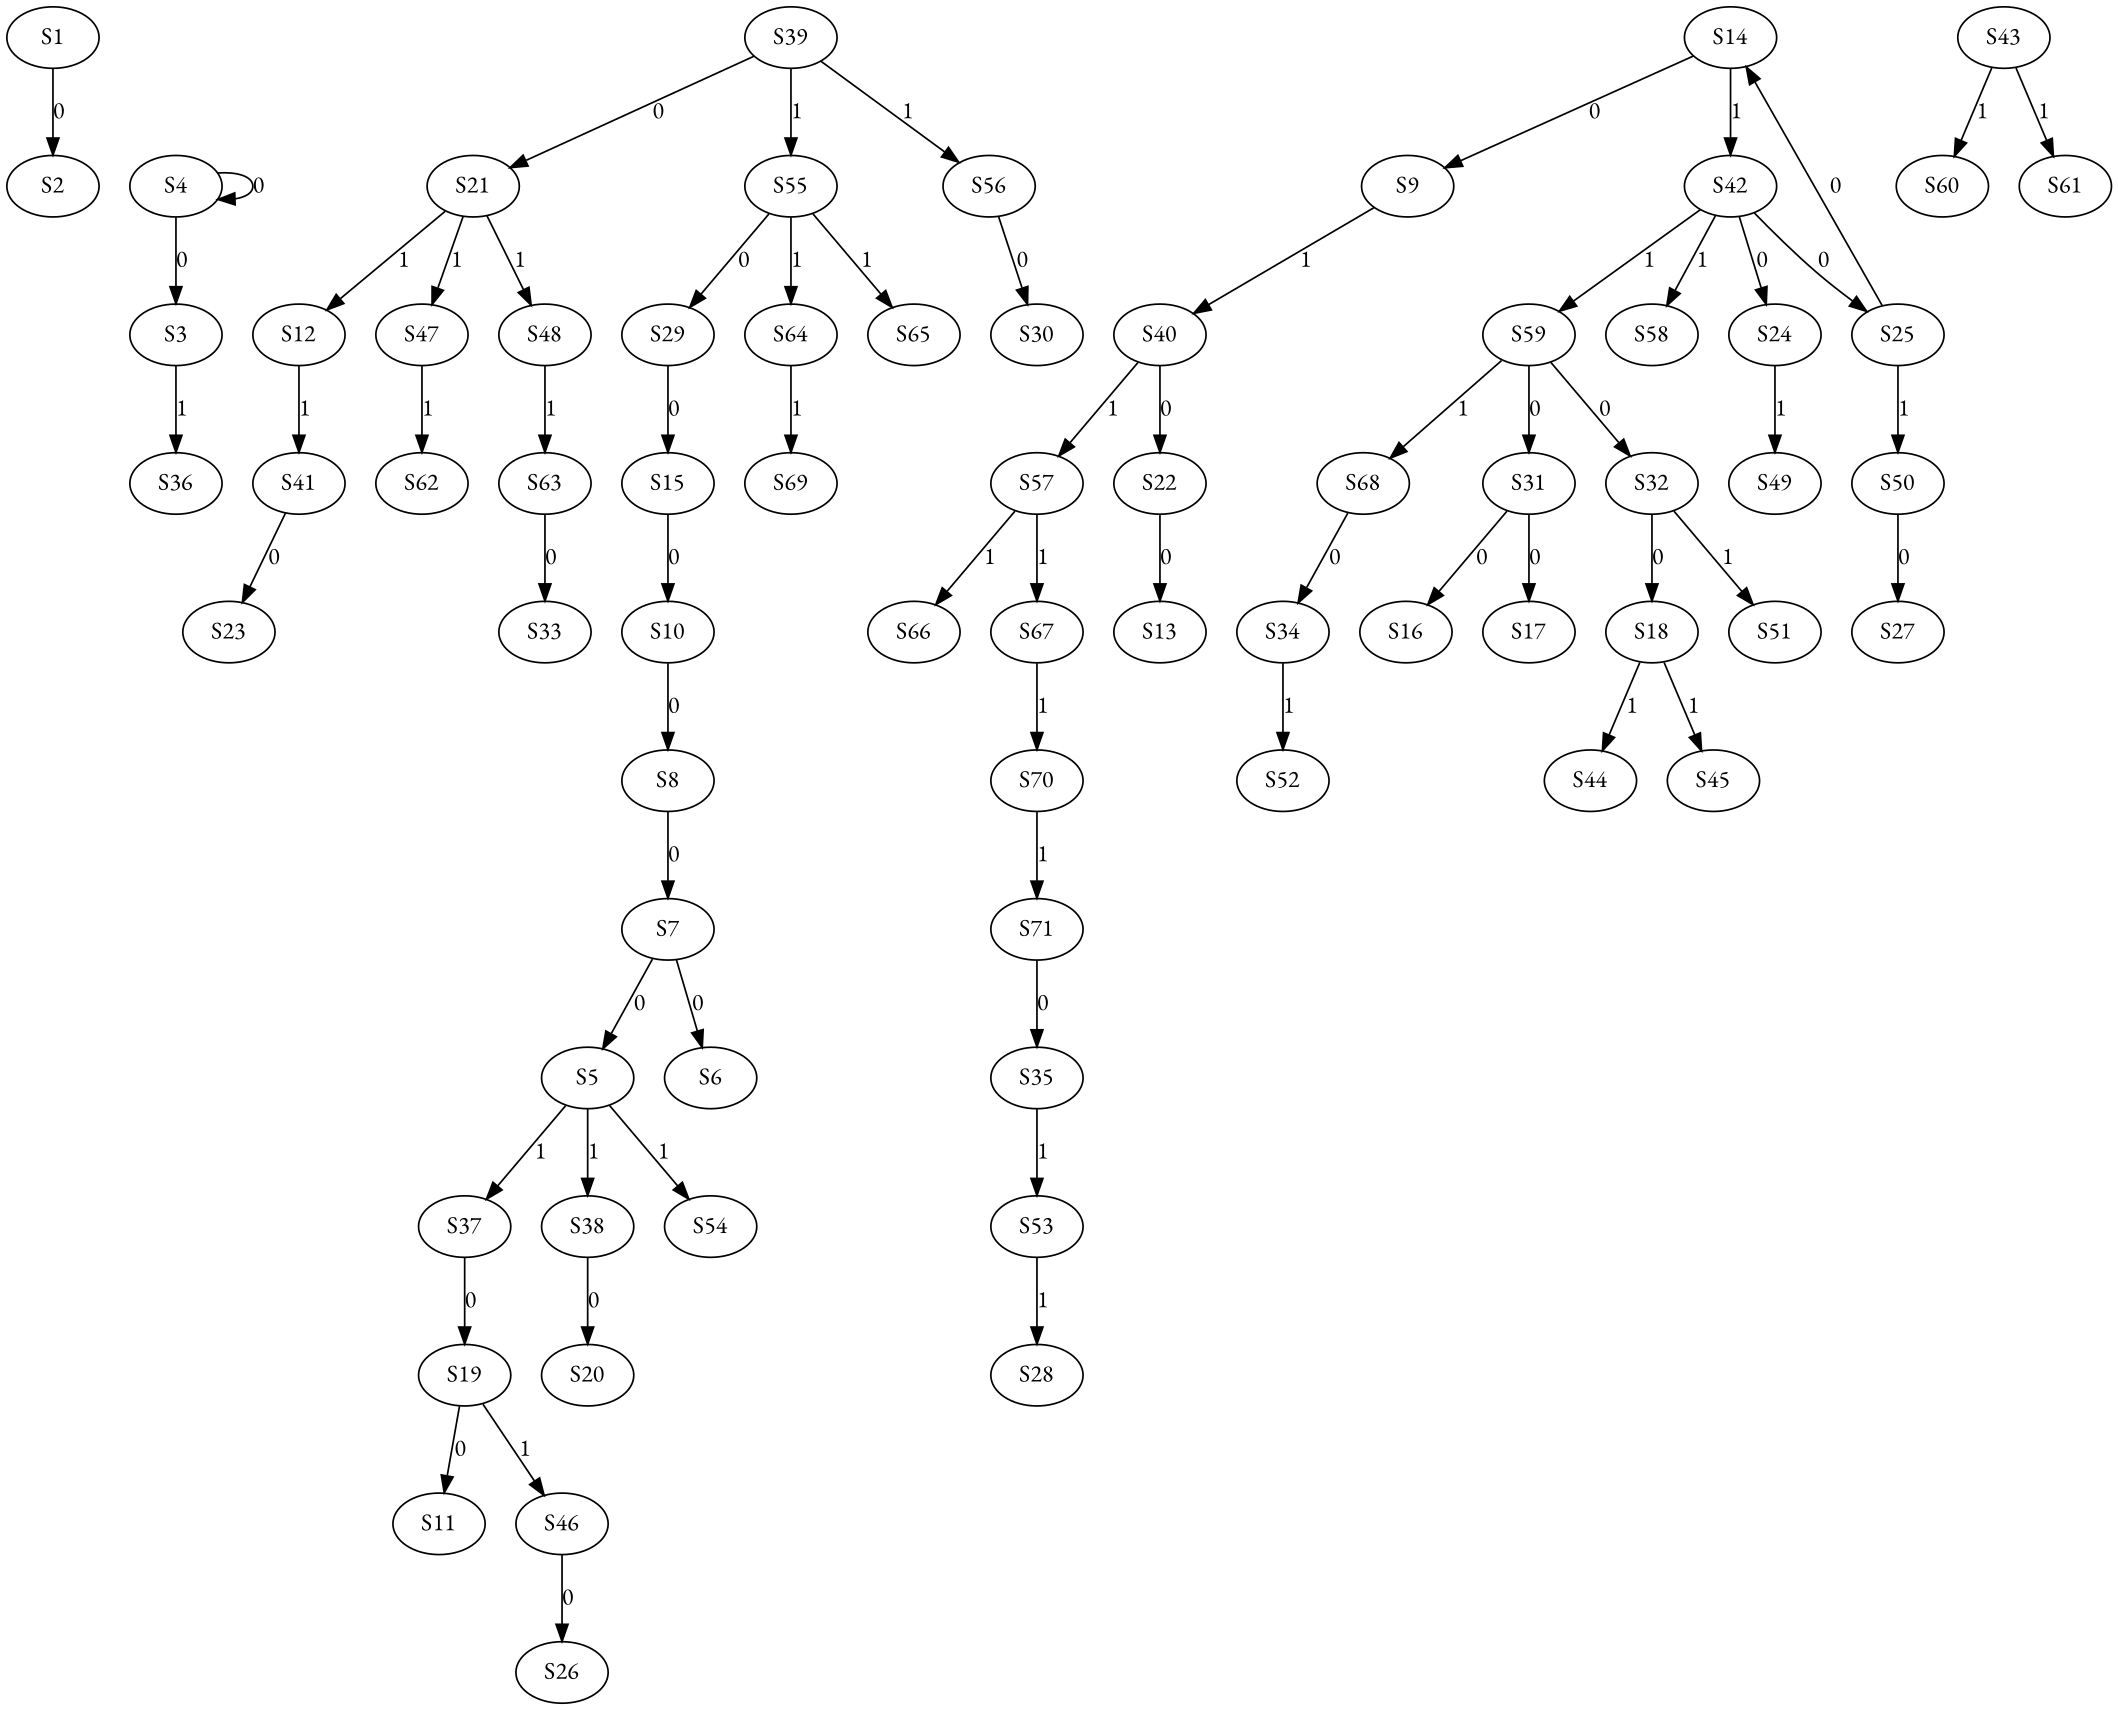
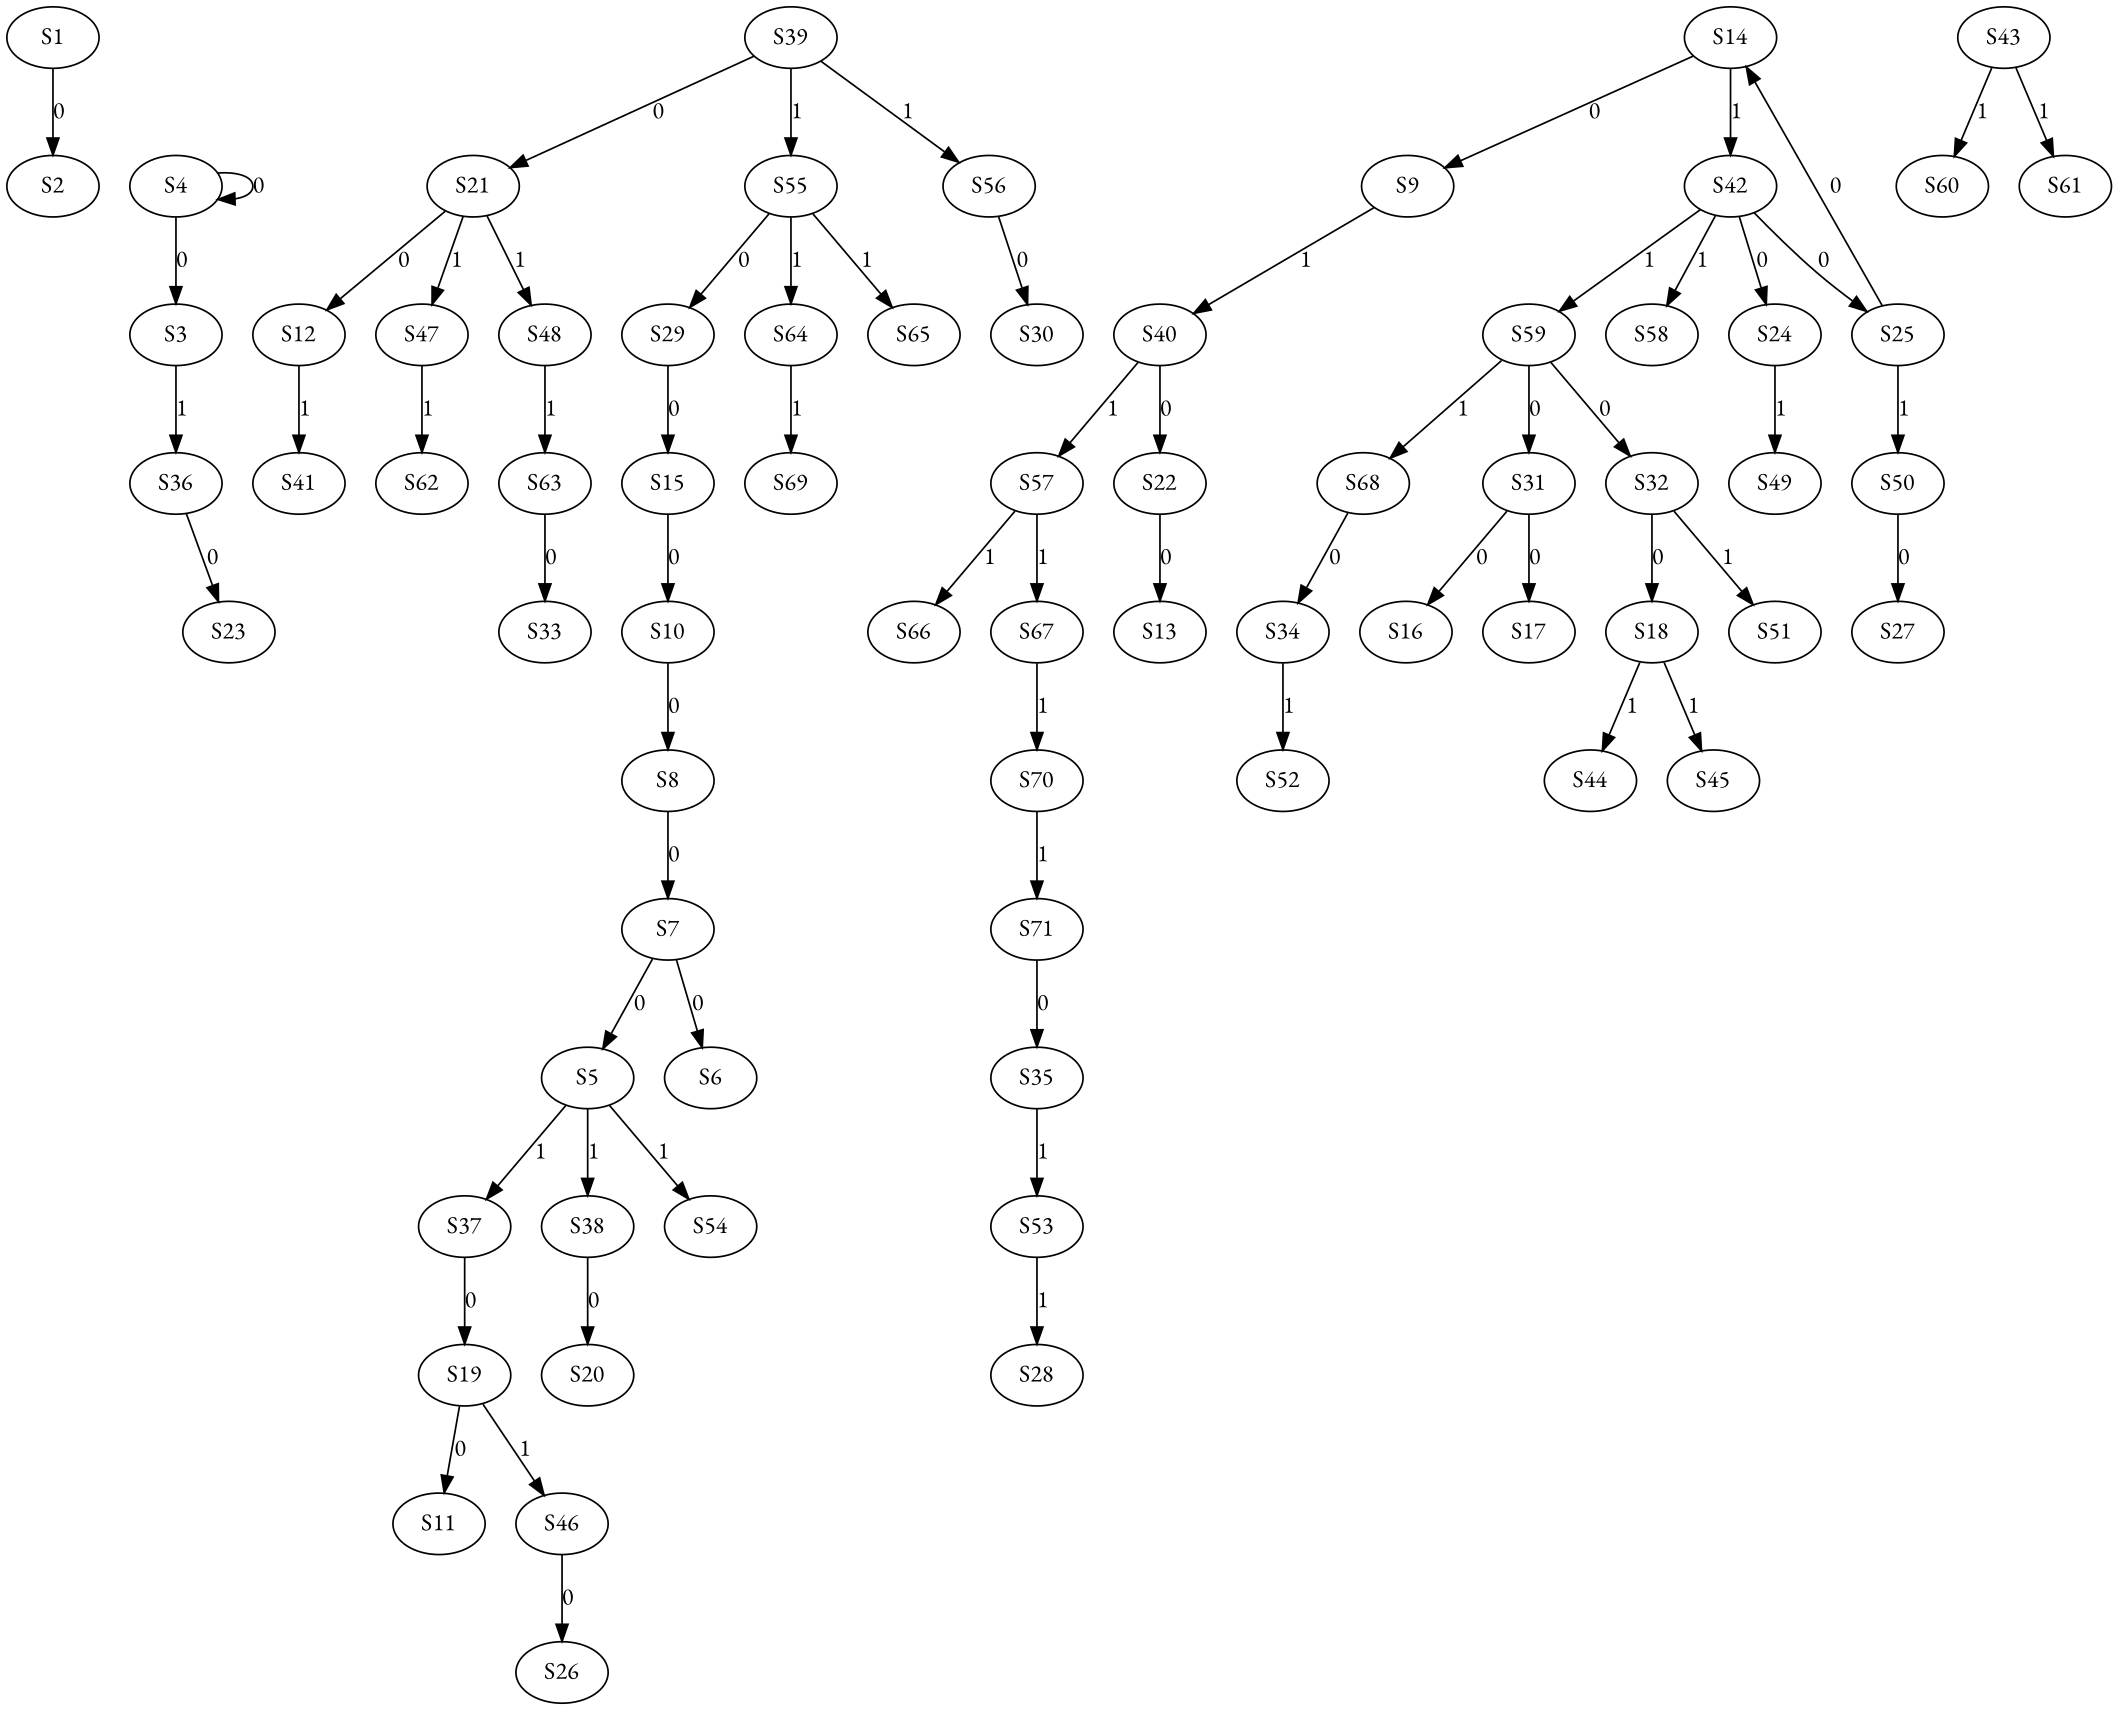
(404, 261) -> (404, 261)
(268, 550) -> (200, 550)
